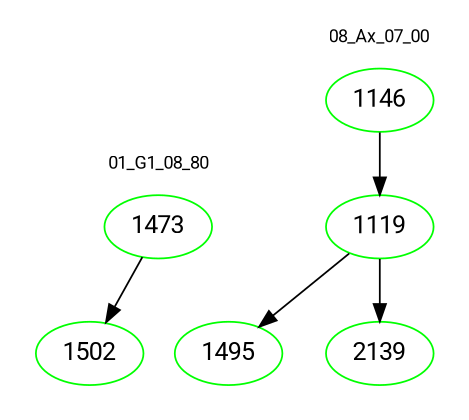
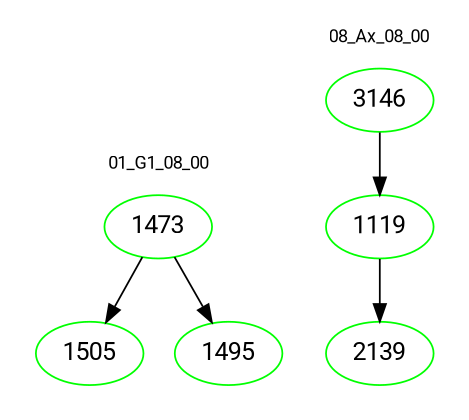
(380, 38) -> (380, 38)
(380, 100) -> (380, 100)
(159, 164) -> (159, 164)
(322, 275) -> (189, 282)
(90, 353) -> (90, 353)
